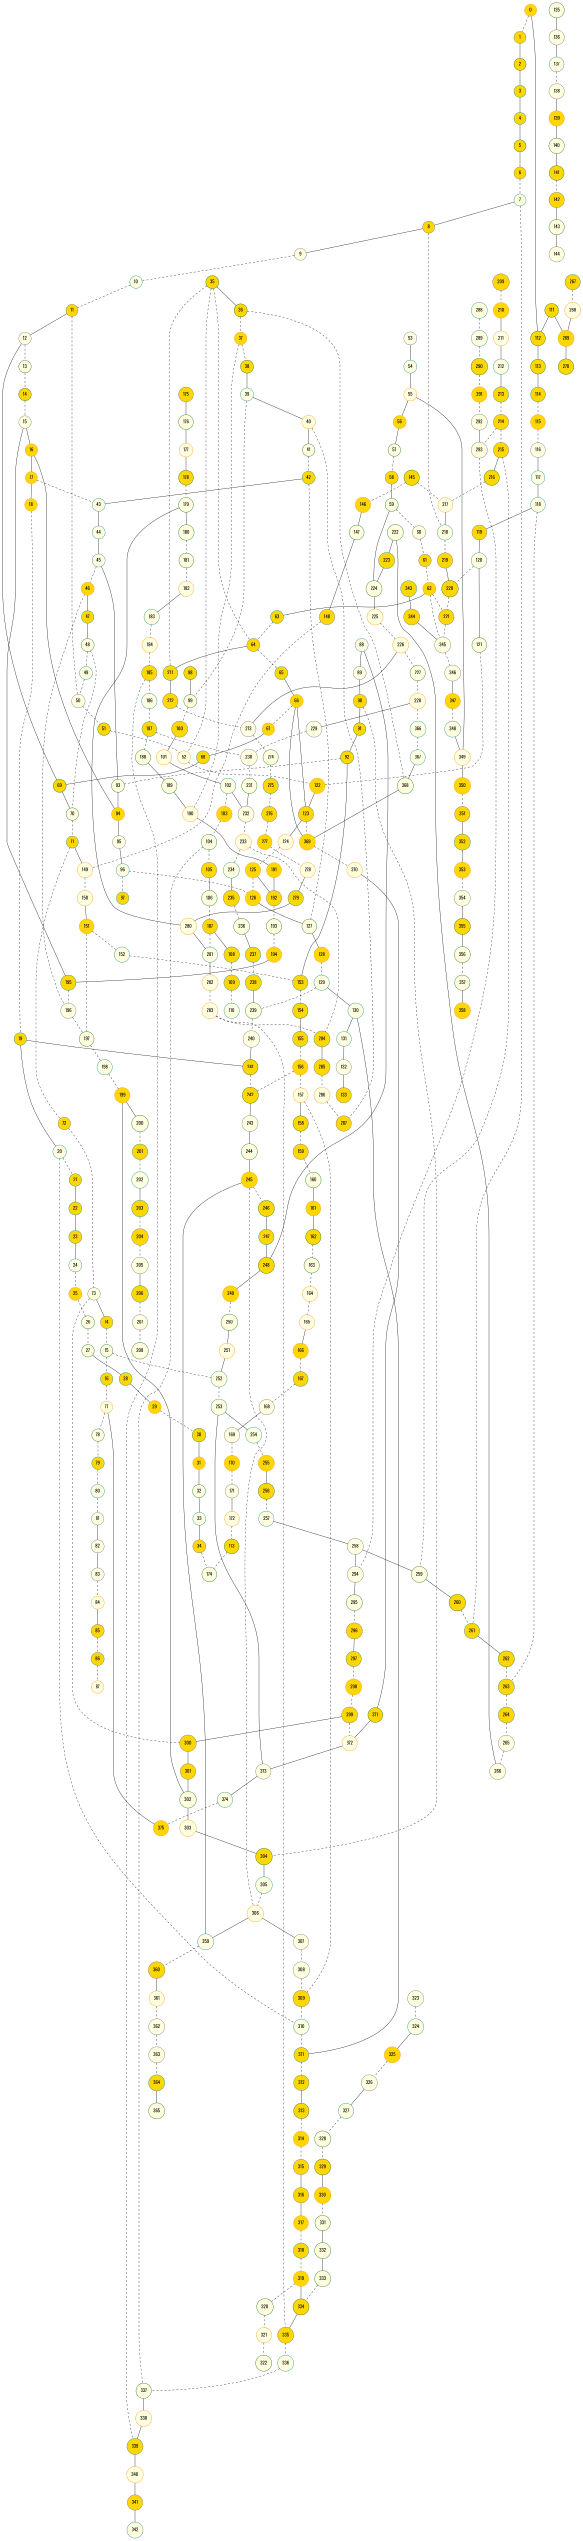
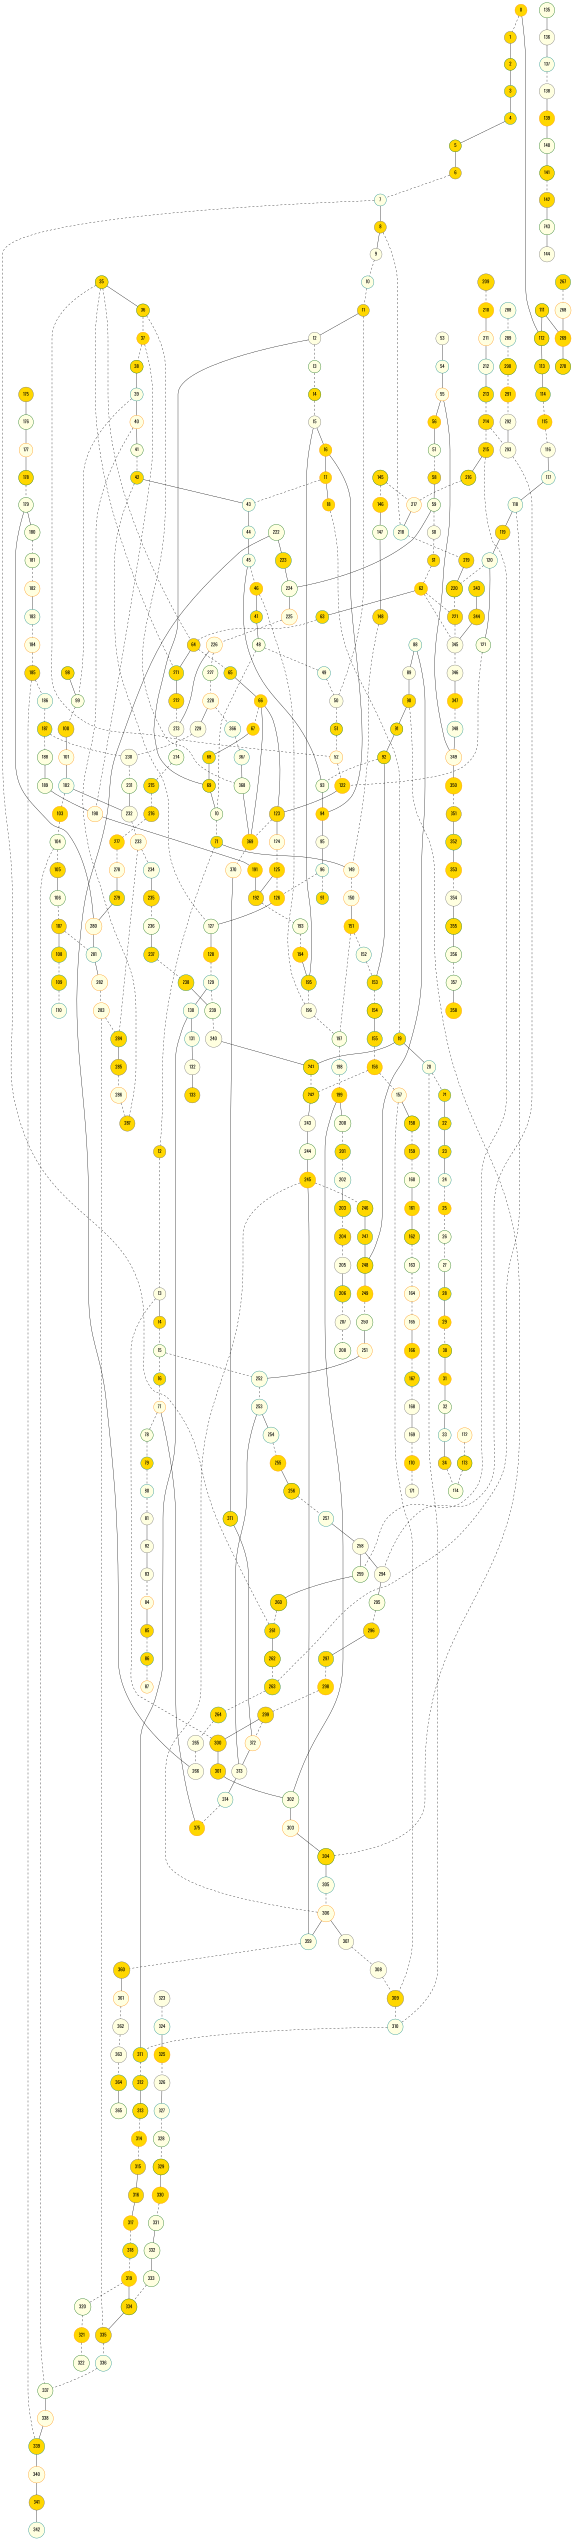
(232, 1505) -> none
(264, 2335) -> (82, 2335)
